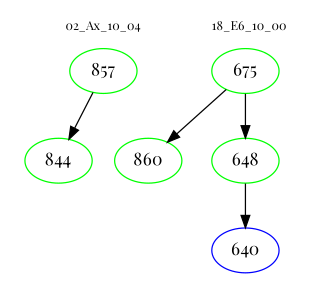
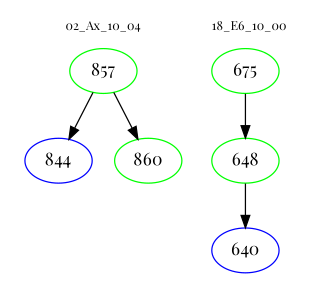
(210, 104) -> (123, 110)
(59, 161) -> (59, 161)
